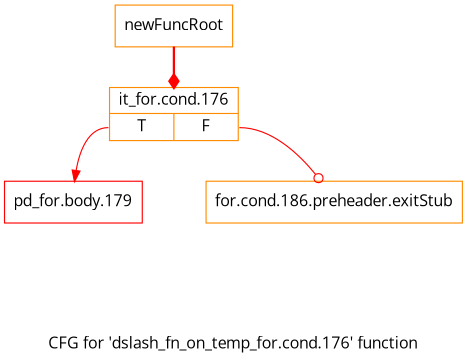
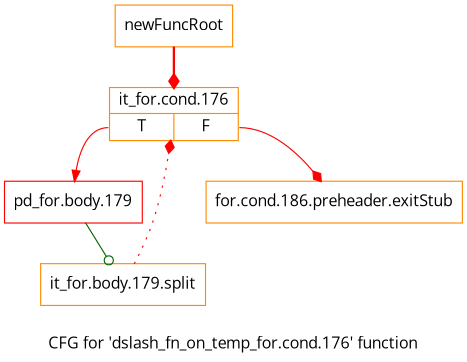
(282, 143) -> (282, 143)
none -> (123, 285)
